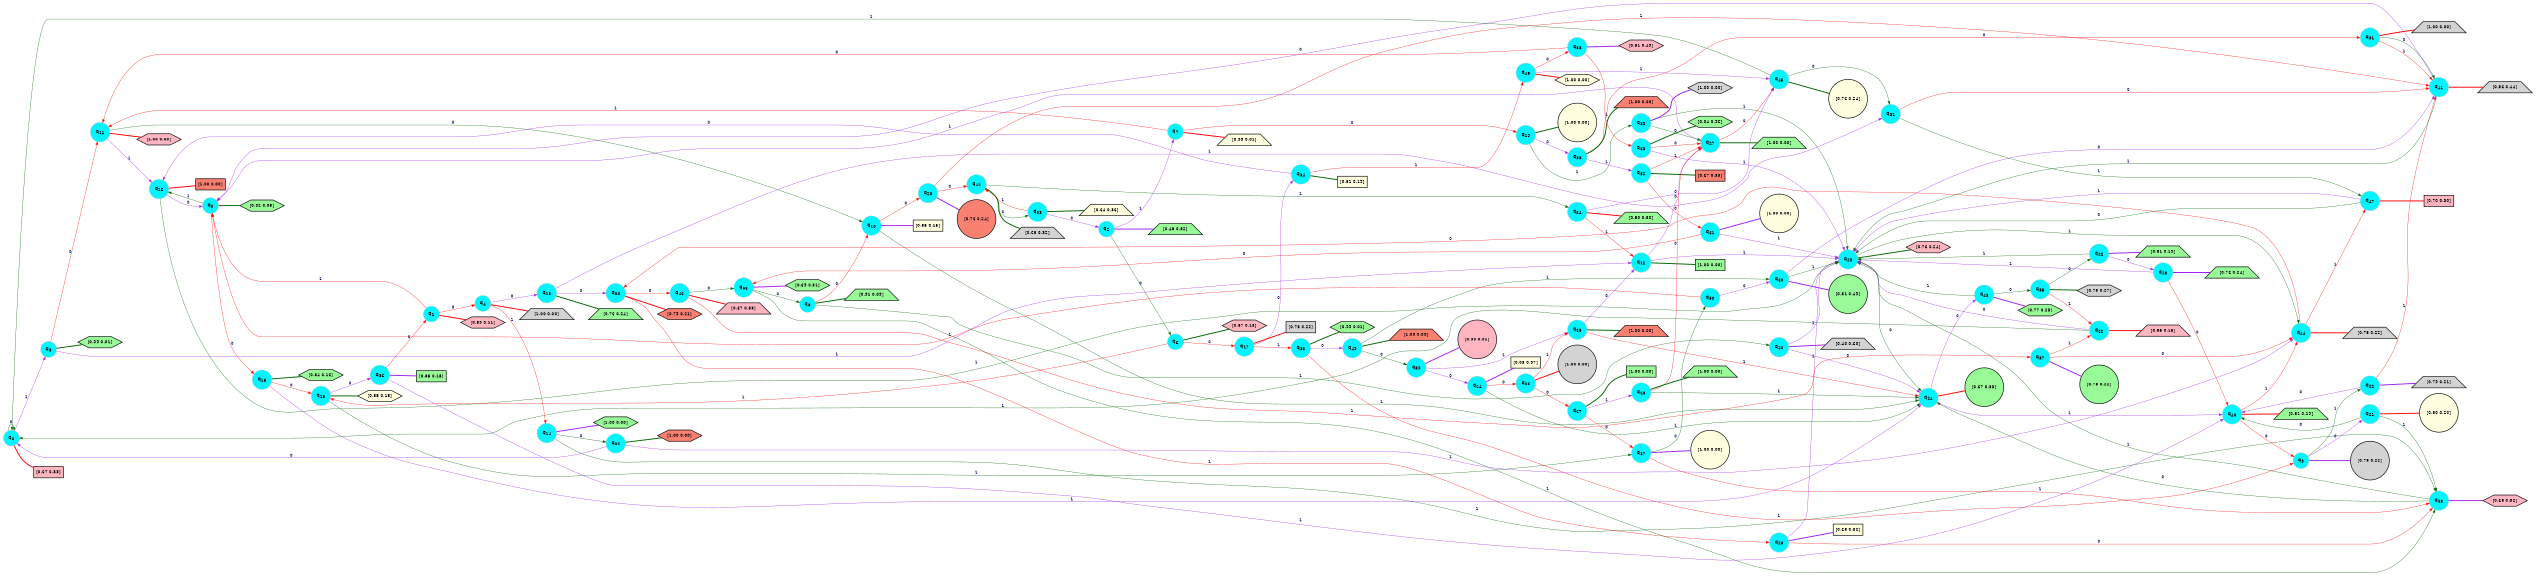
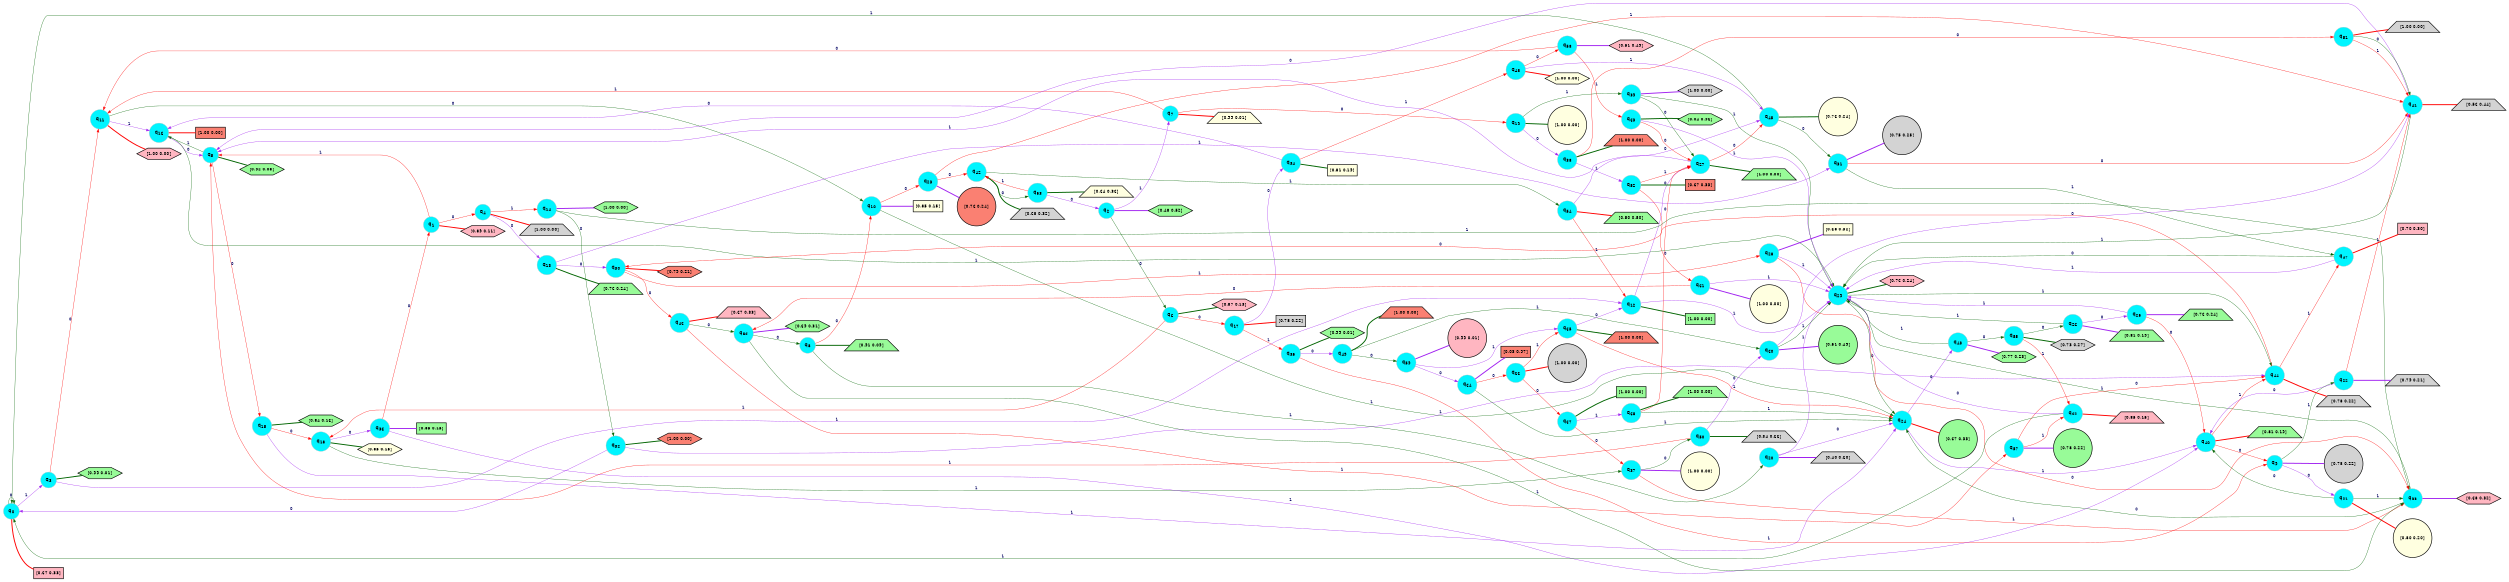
none -> (1902, 135)
(1175, 229) -> (1170, 211)
(1526, 362) -> (1516, 352)
none -> (1769, 437)
